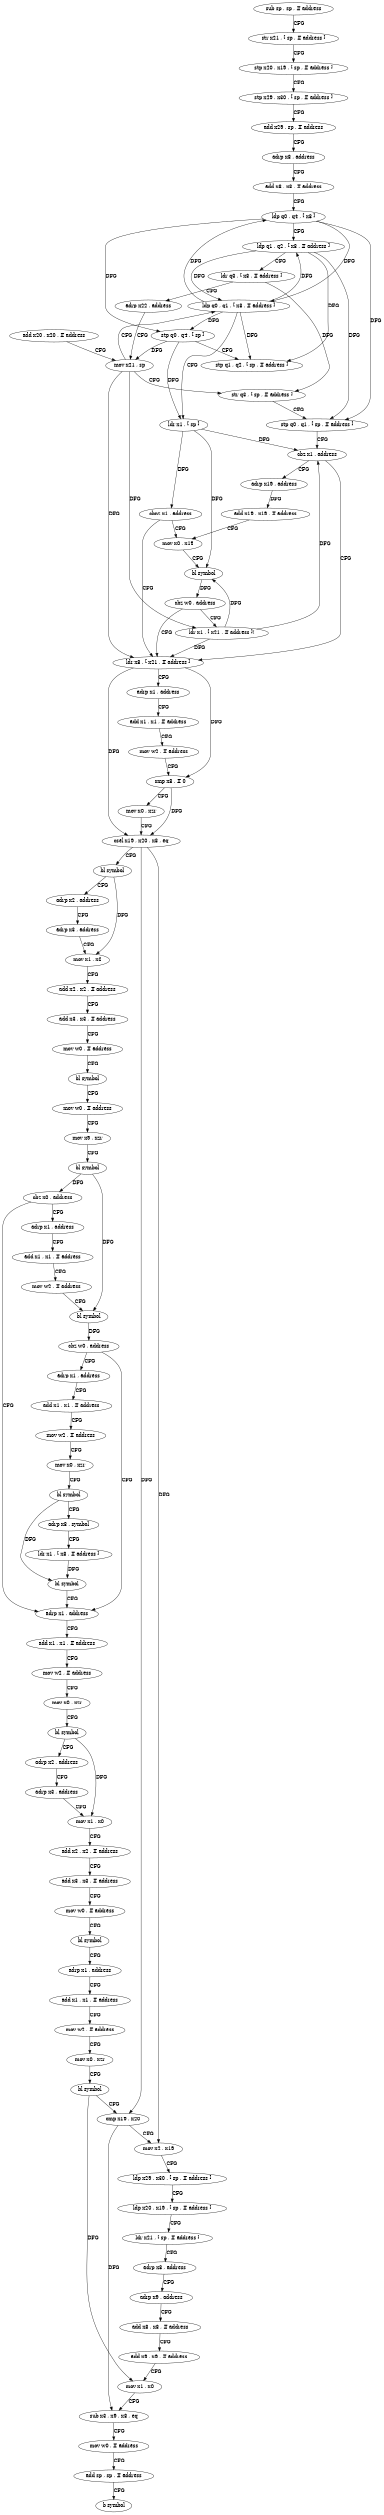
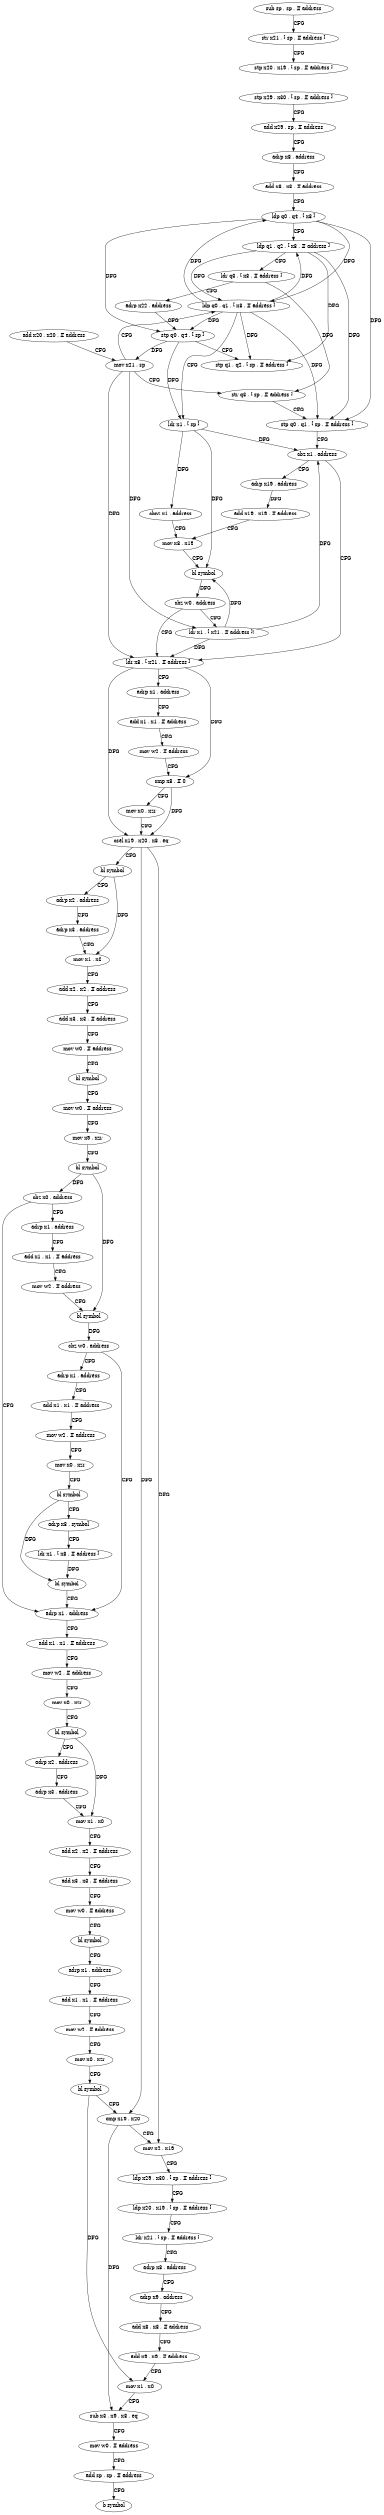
(293, 81) -> none
(136, 333) -> (164, 320)
none -> (301, 353)
(178, 544) -> (178, 544)
(142, 584) -> none
